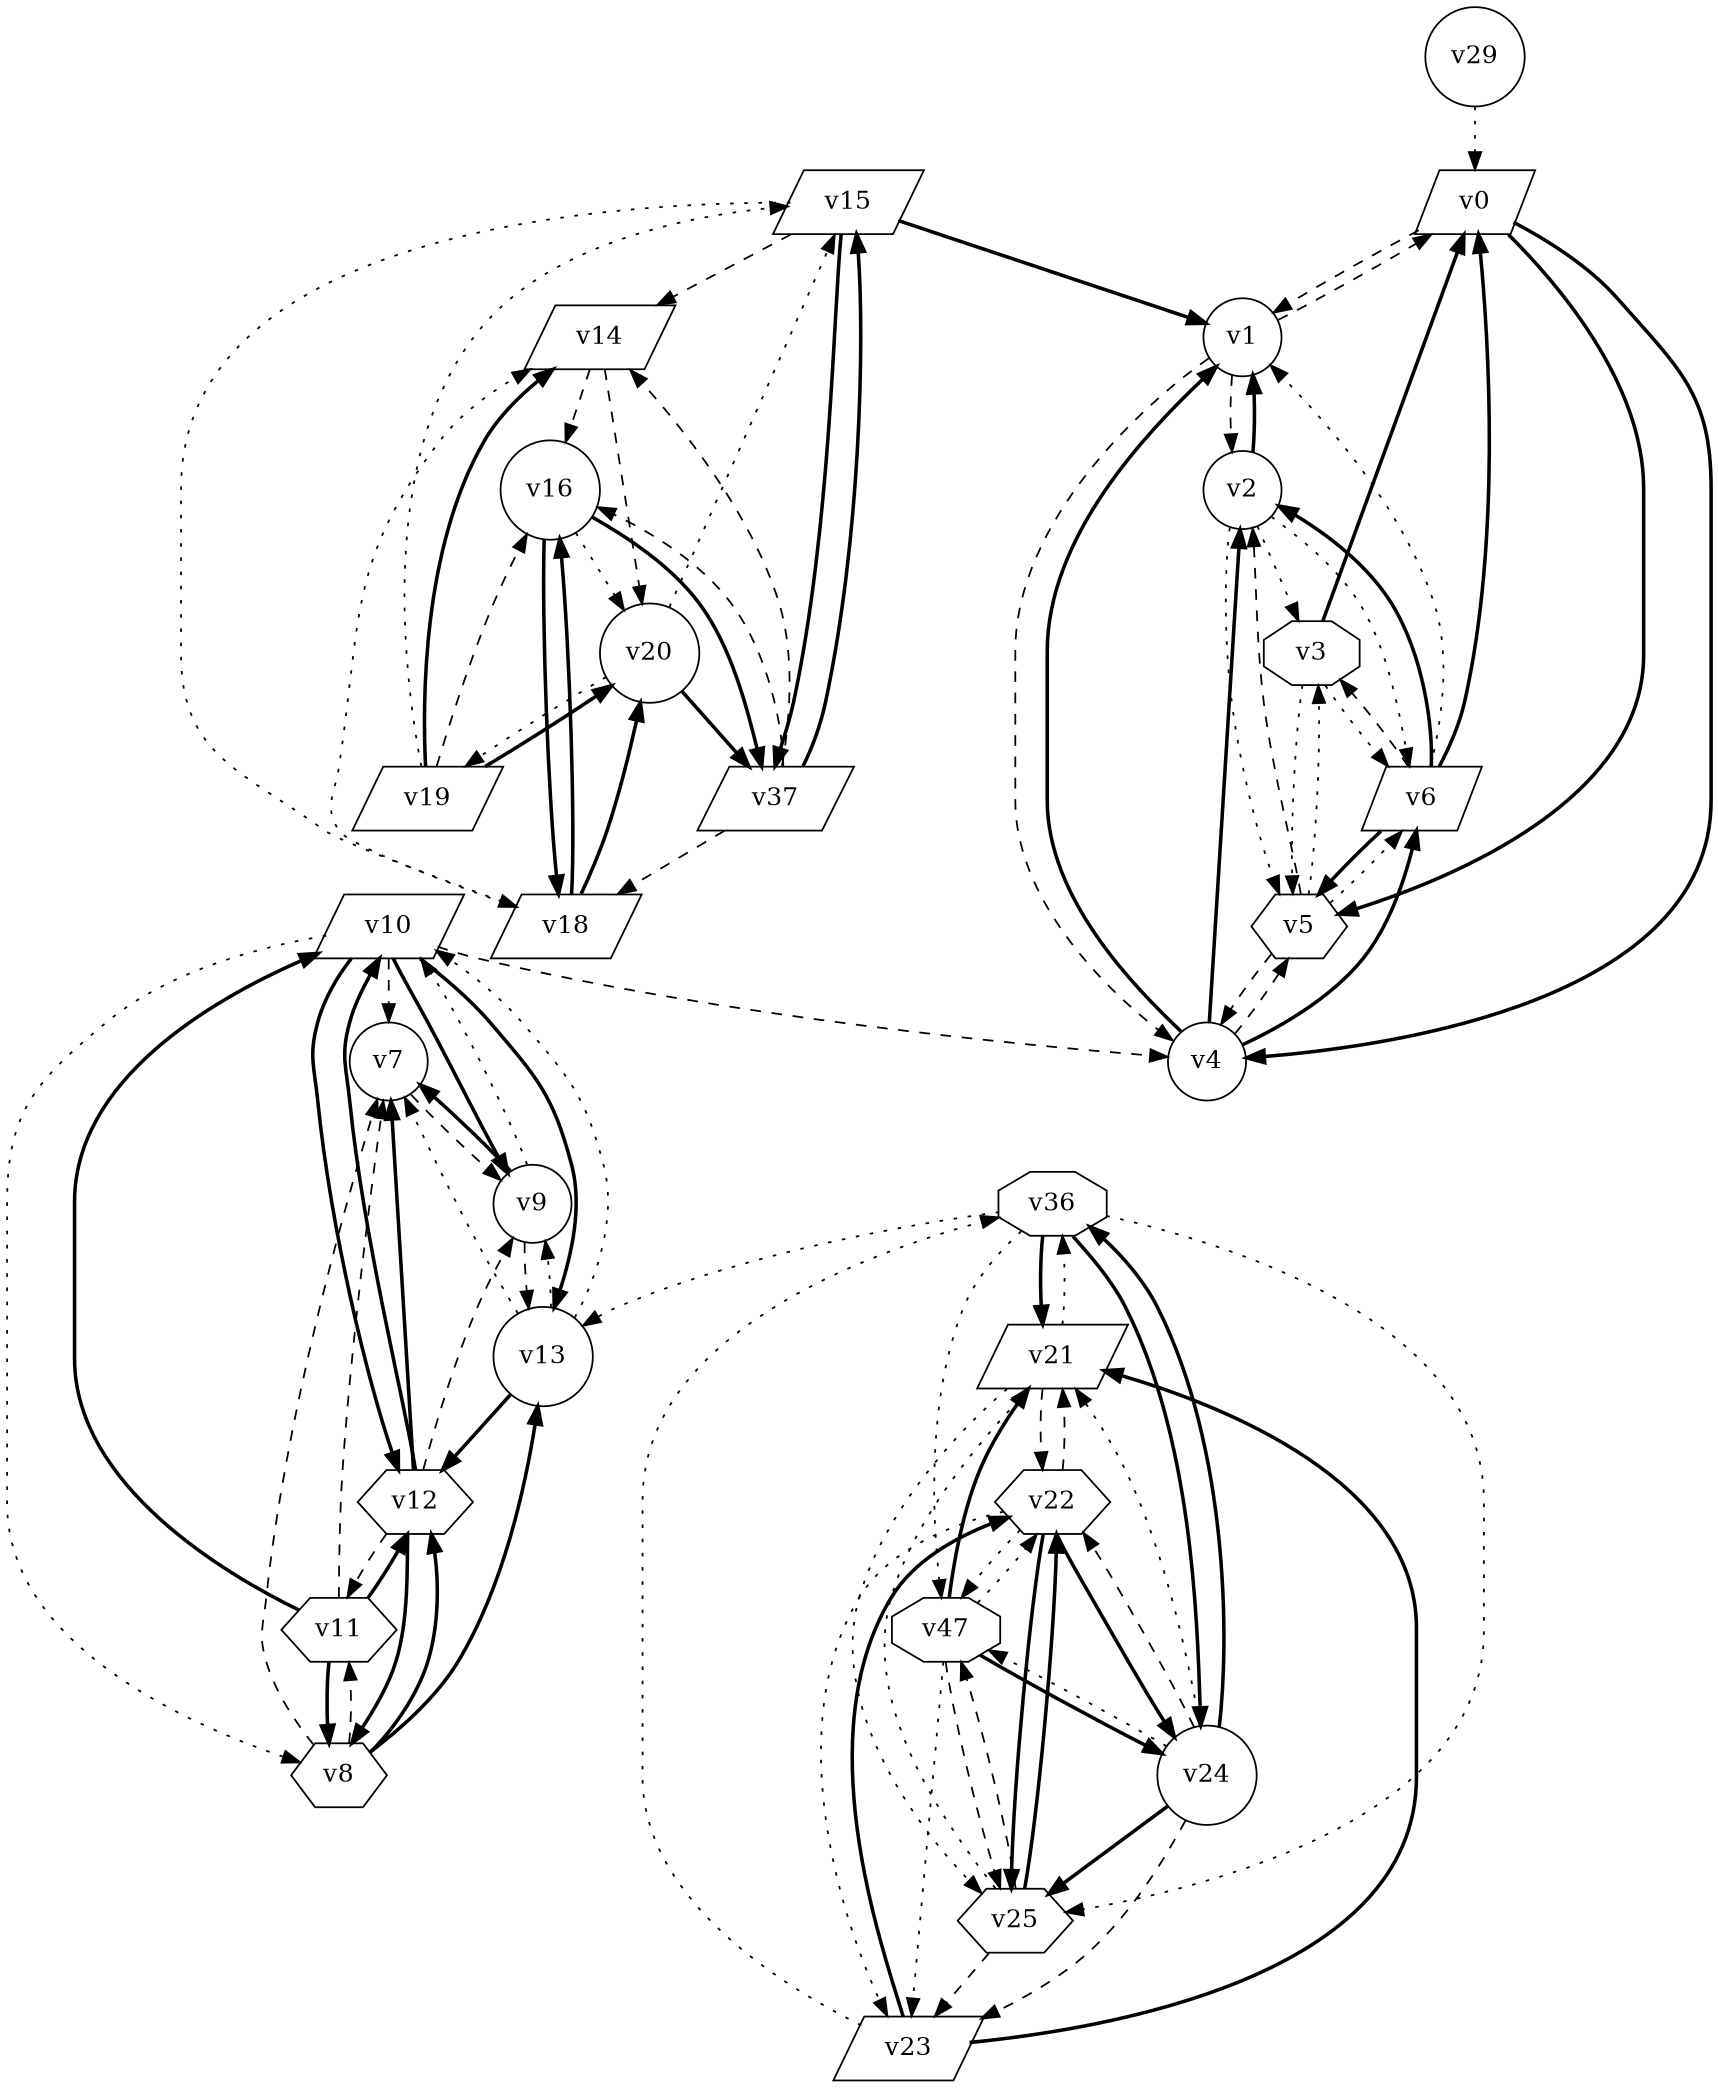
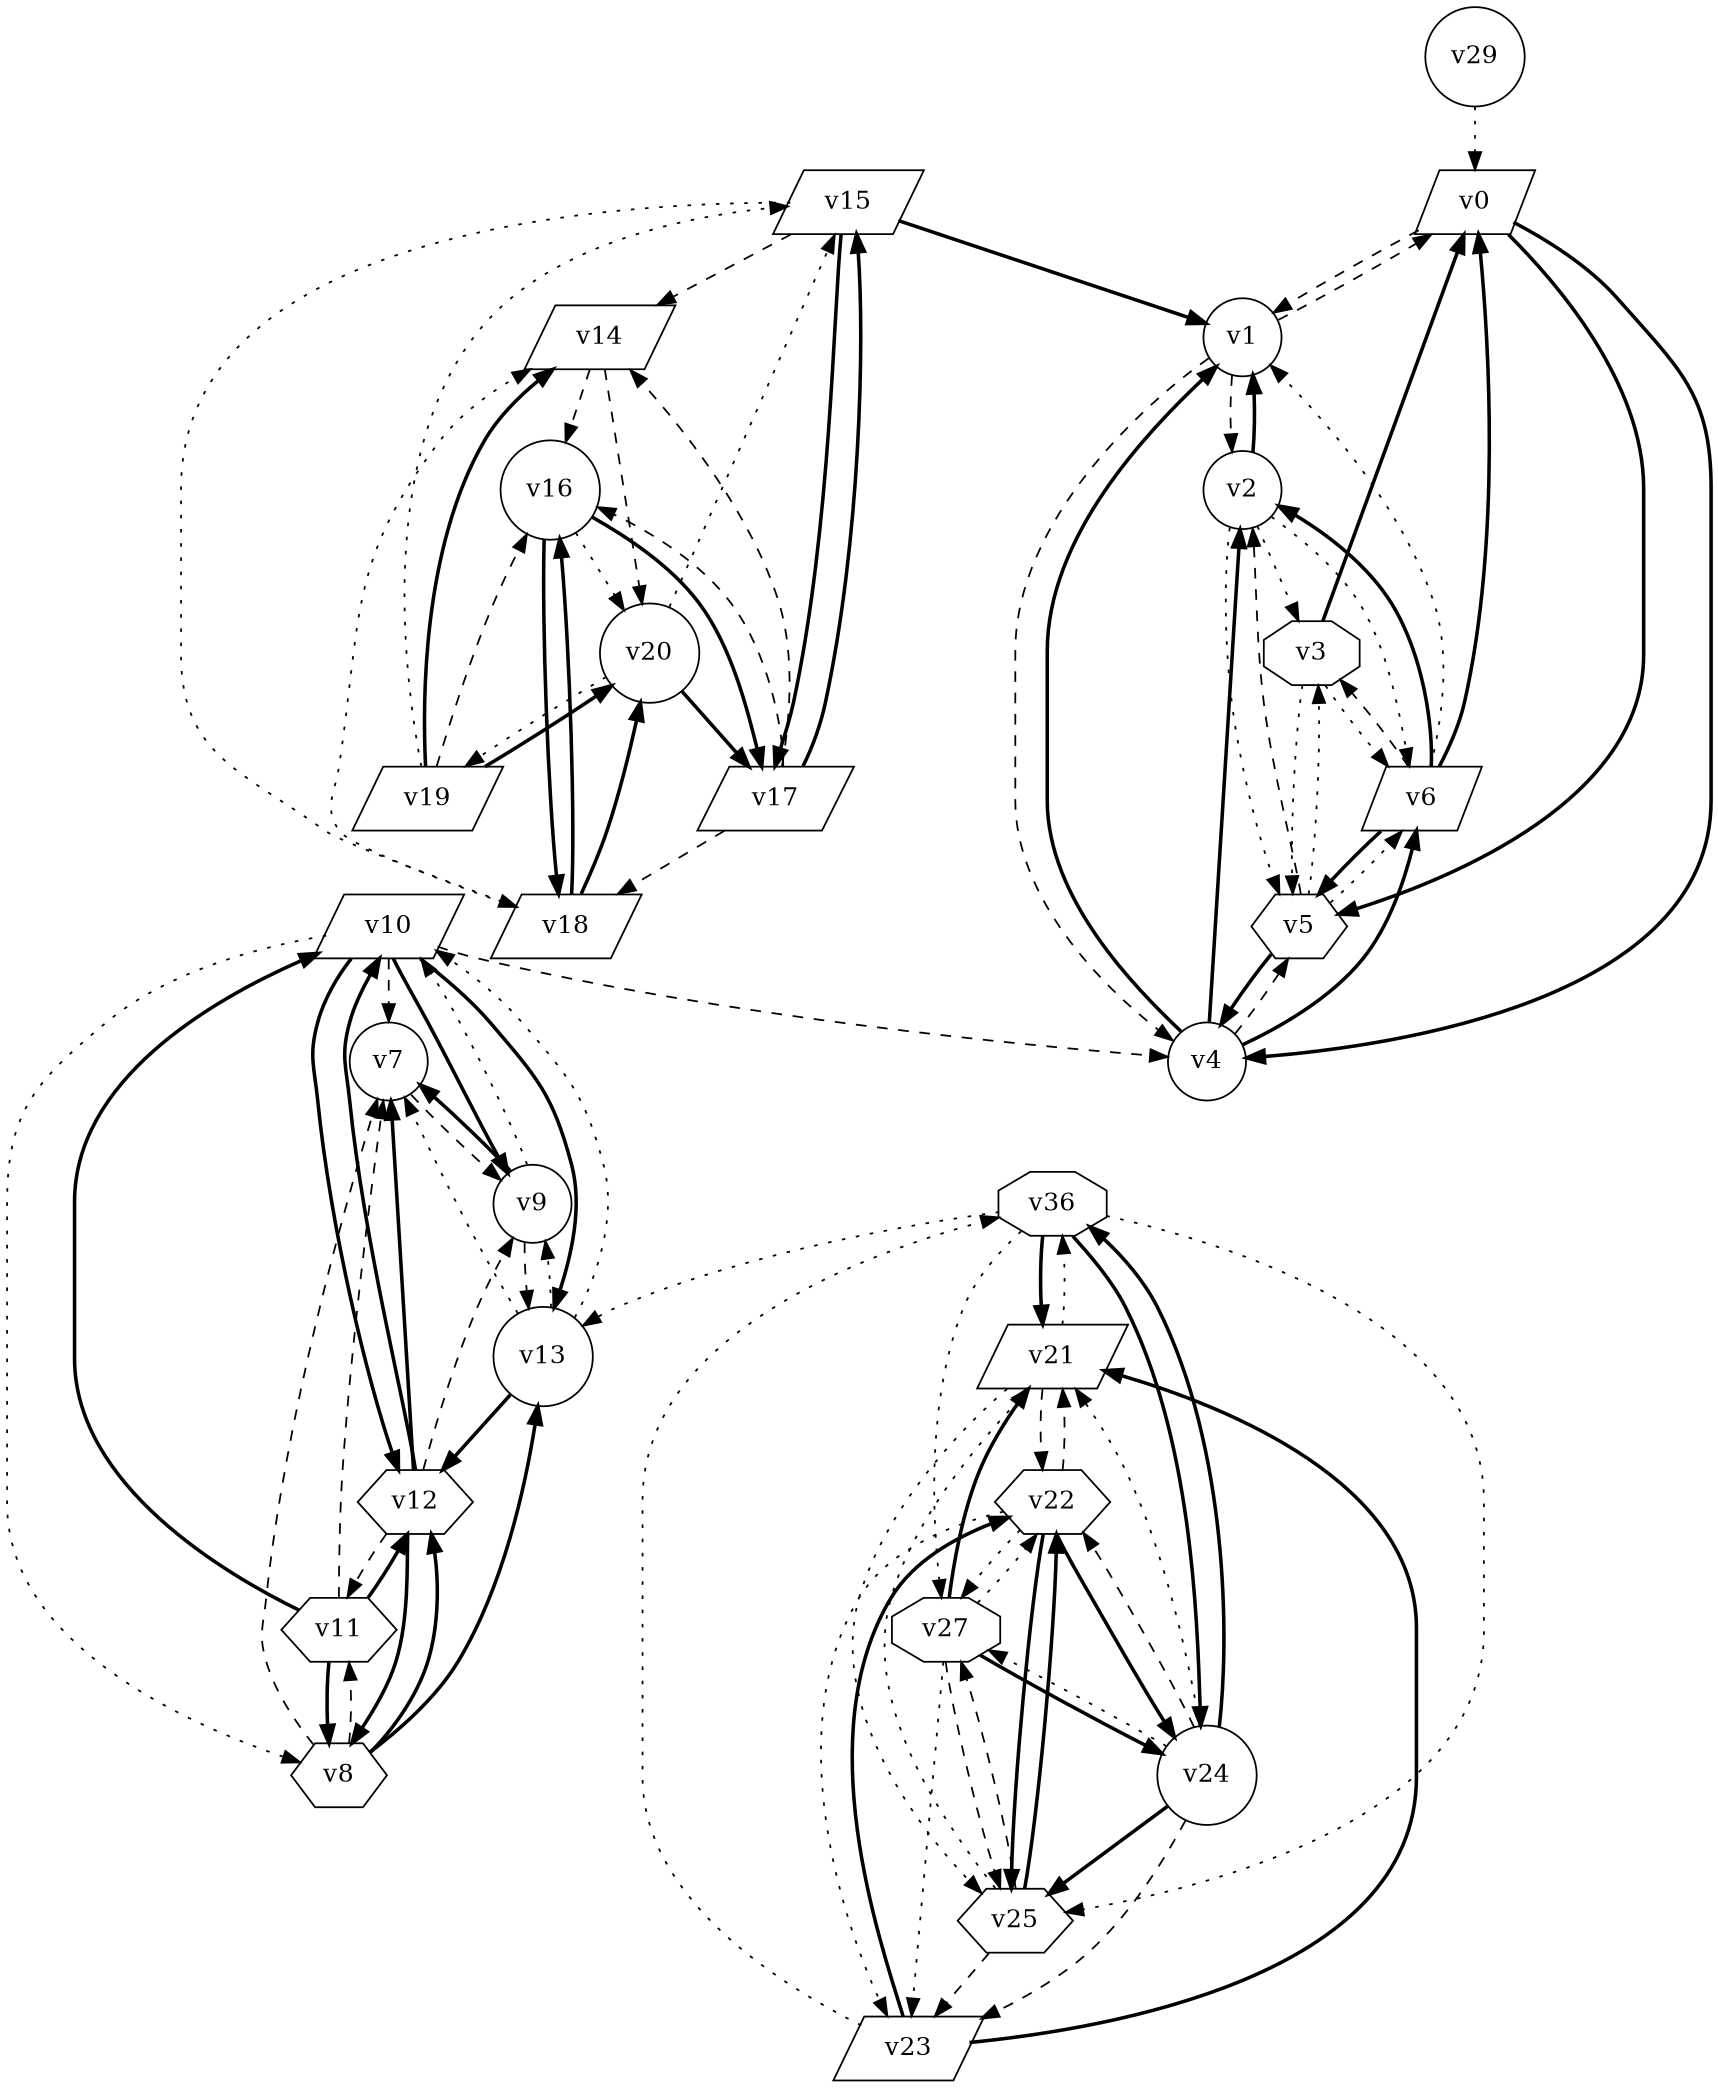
(776, 799) -> (776, 799)
(1250, 981) -> (1250, 981)
(946, 1630) -> (946, 1630)
